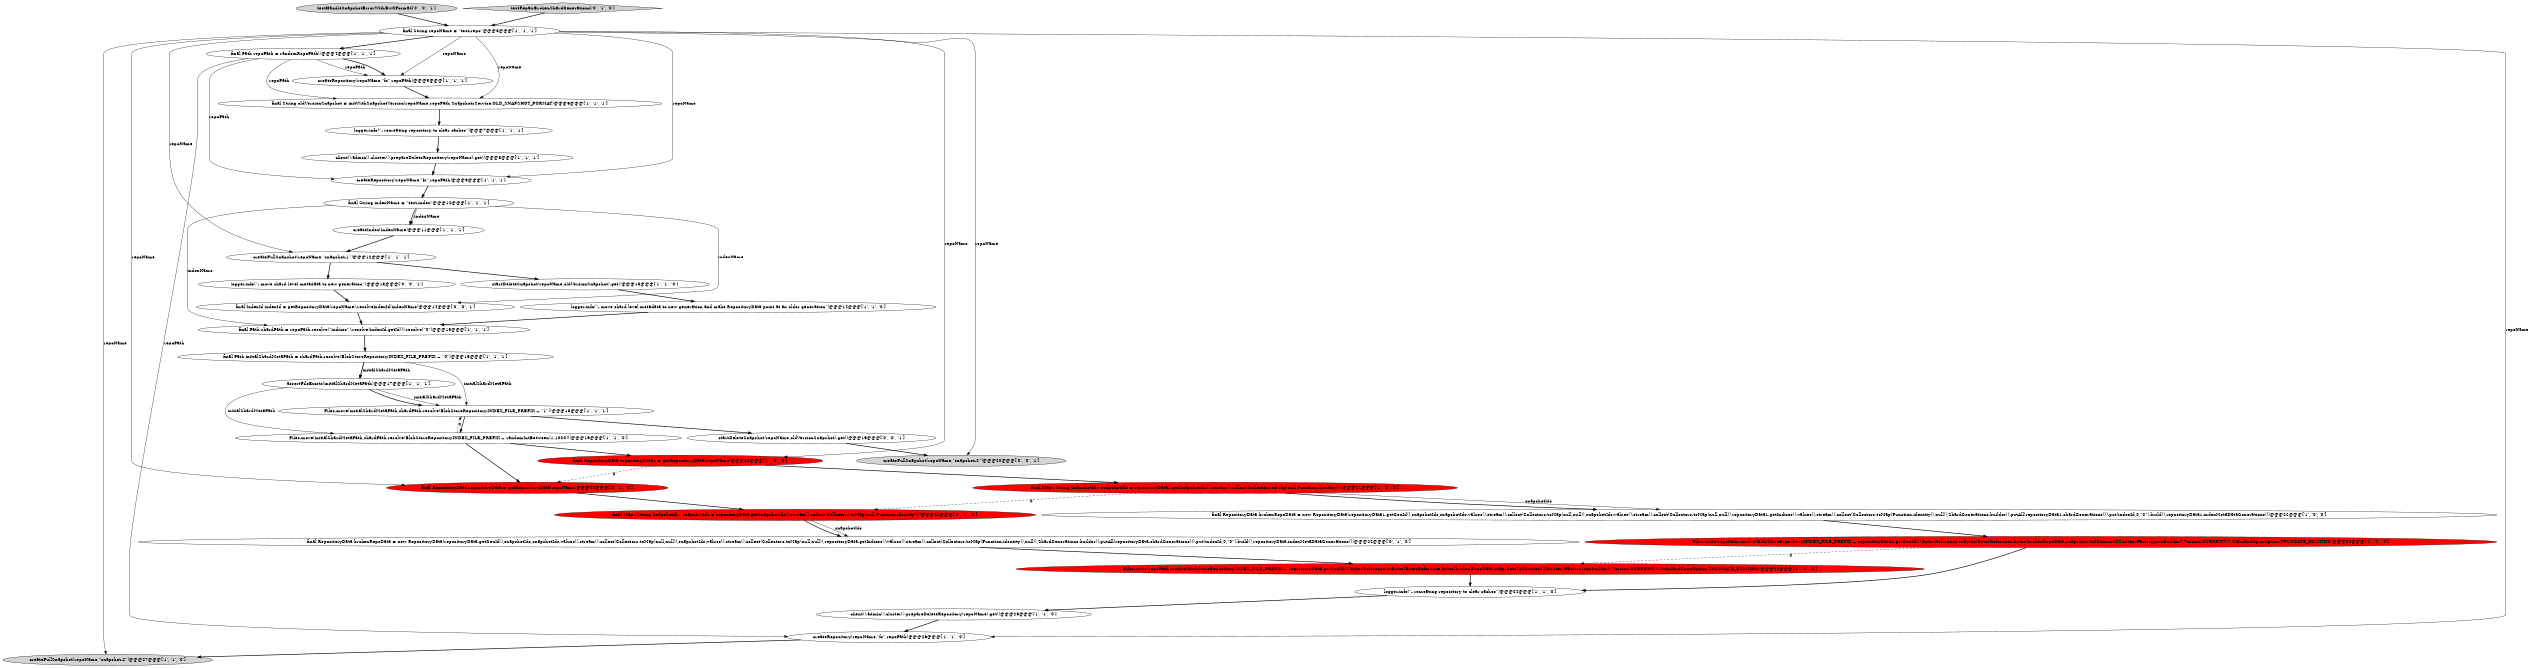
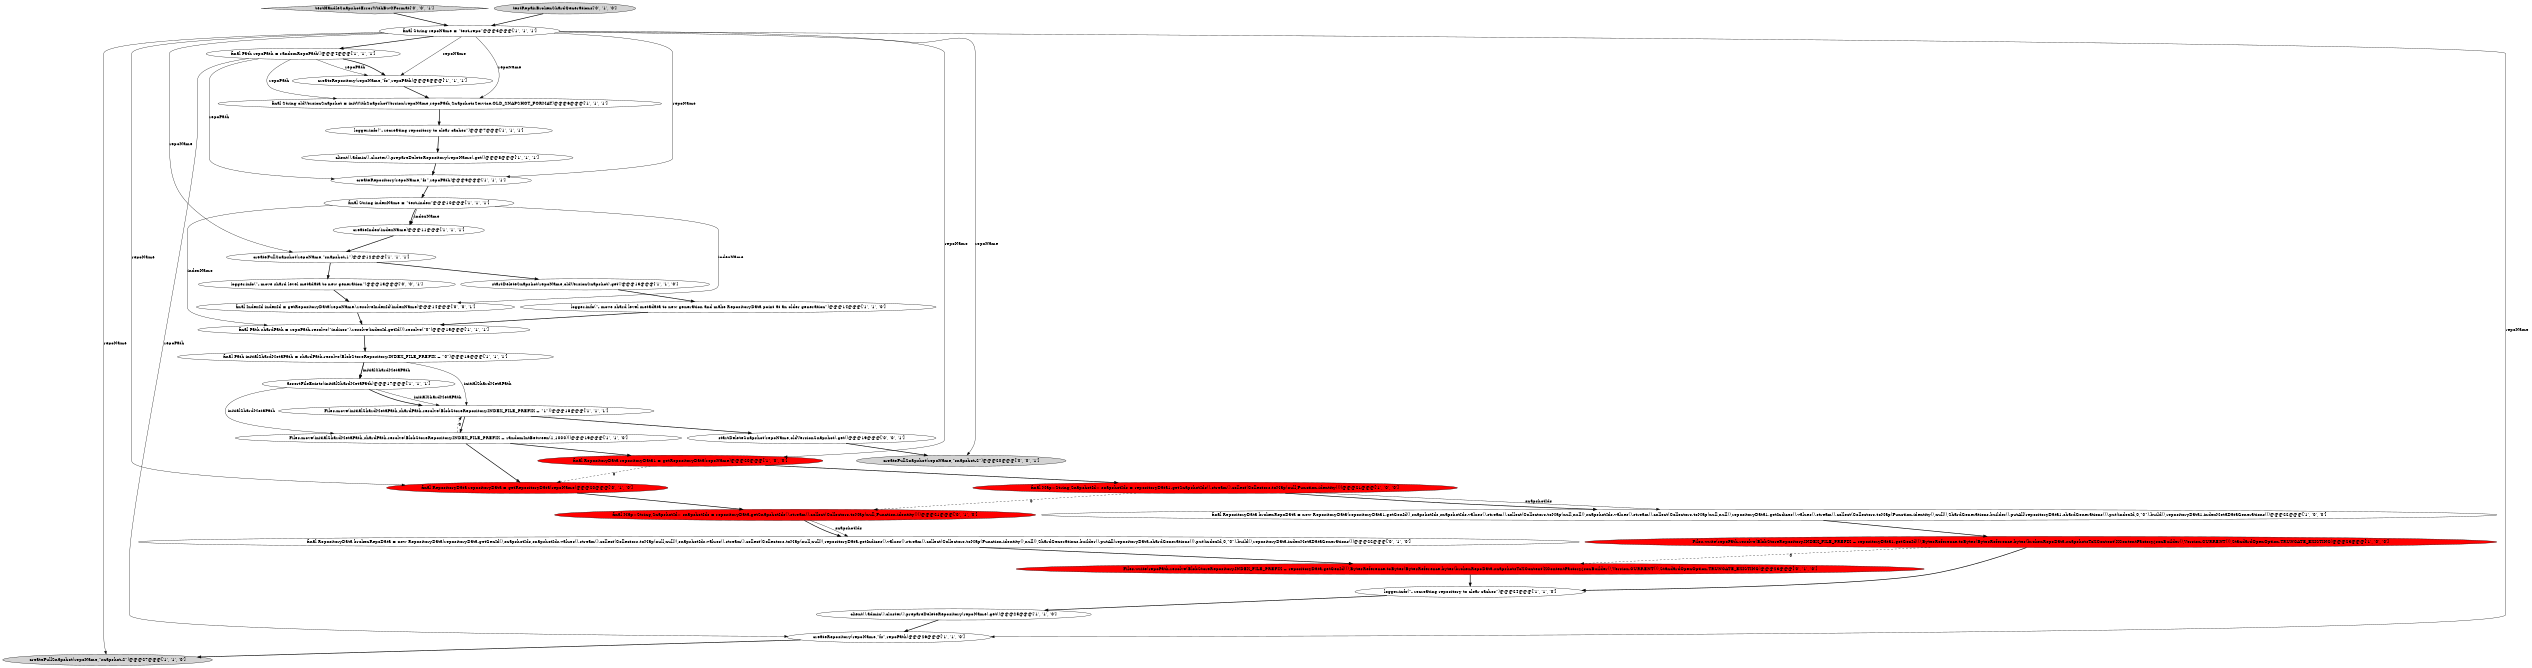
(377, 8) -> (375, 8)
(563, 8) -> (565, 8)
